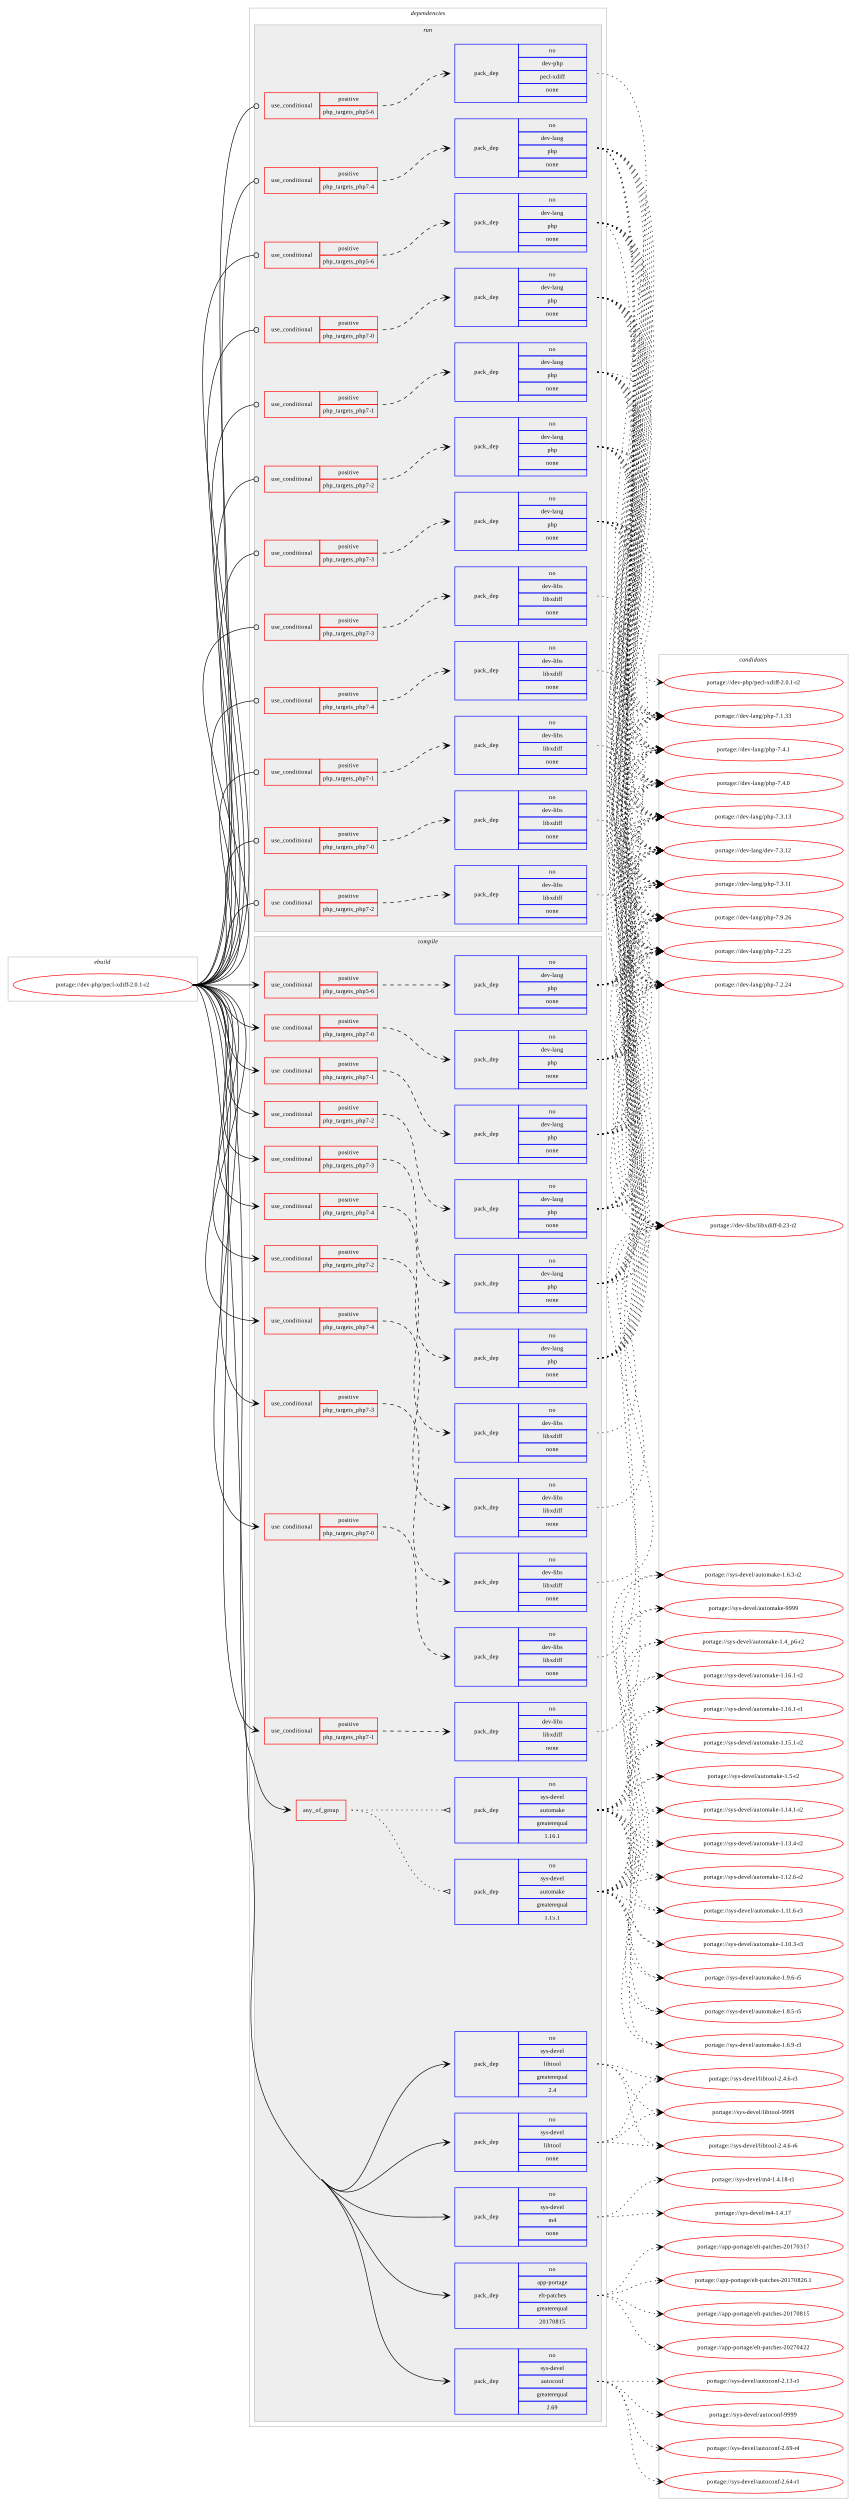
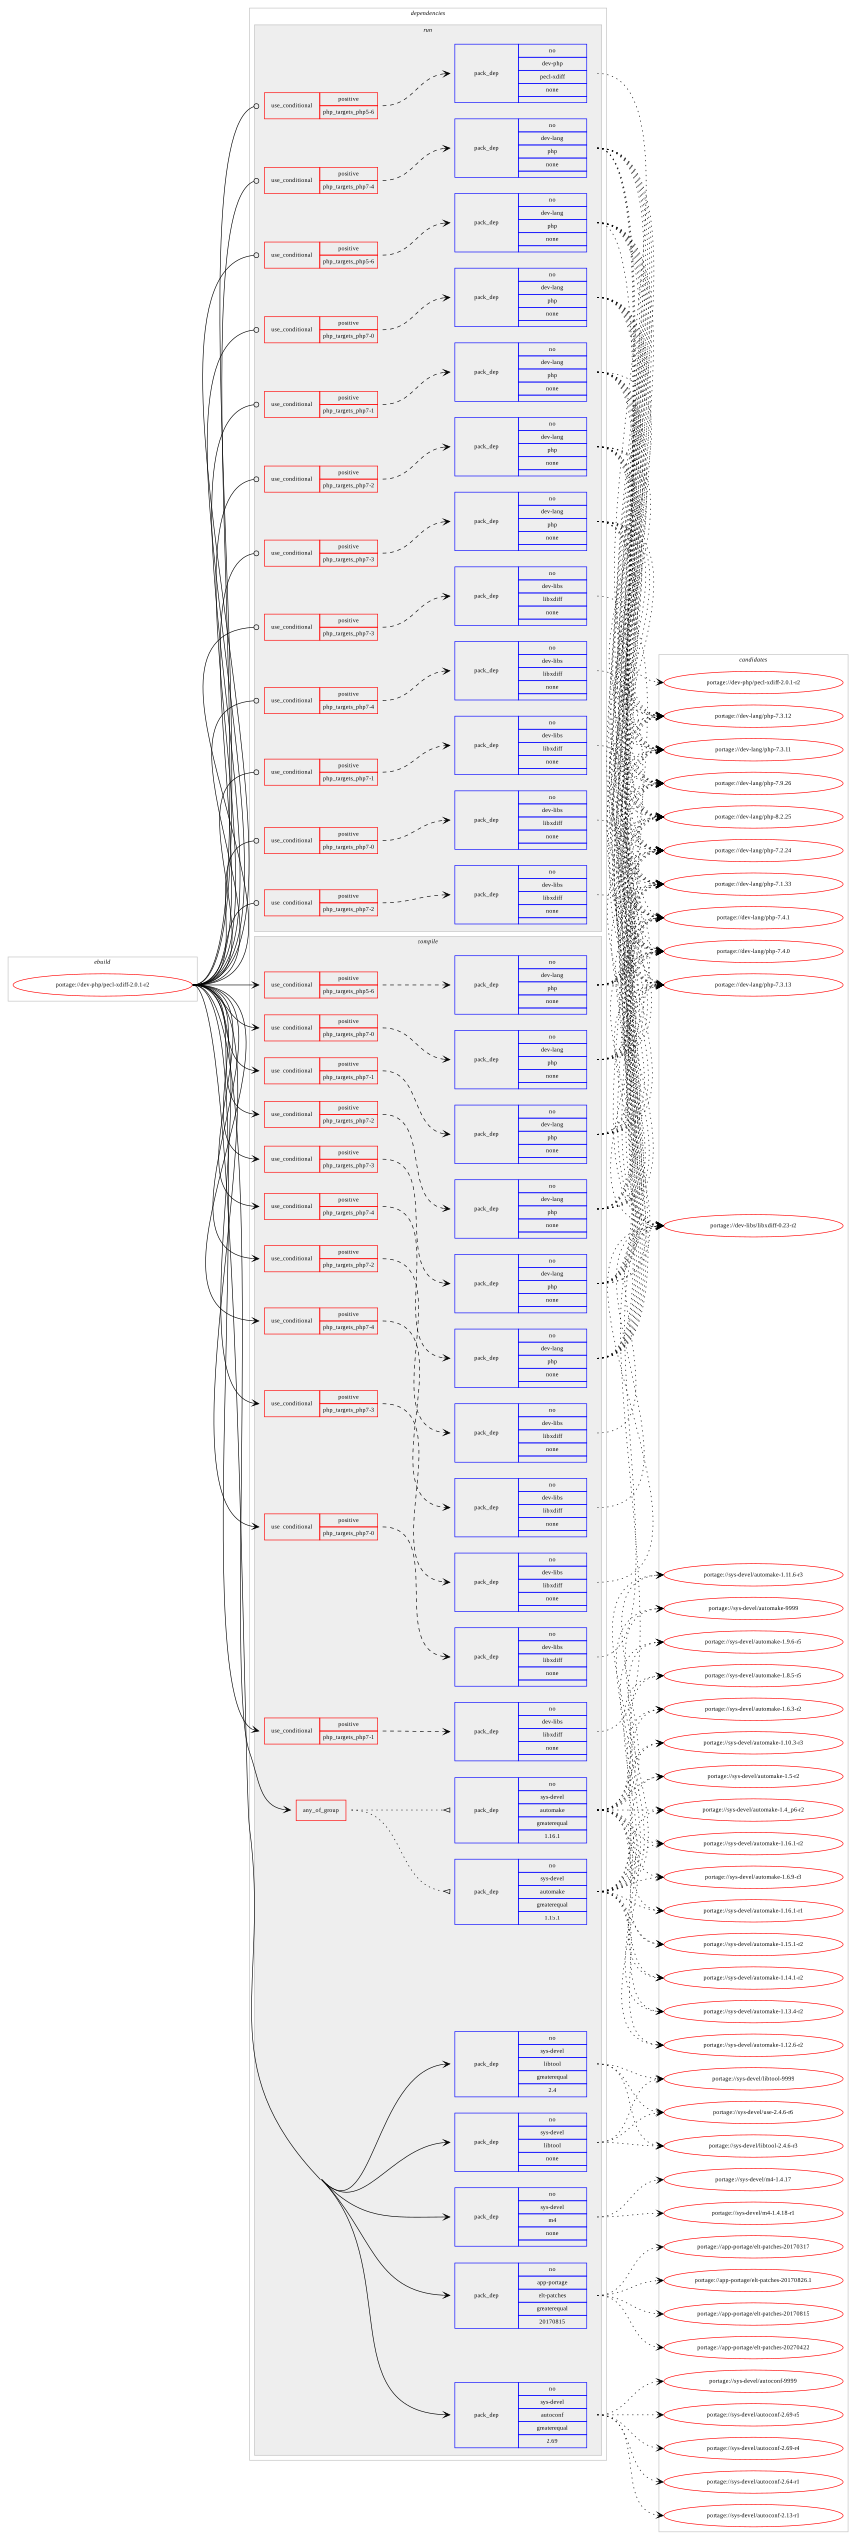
(754, 851) -> (754, 716)
(754, 951) -> (754, 817)
(754, 2146) -> (754, 2112)
none -> (754, 2415)
